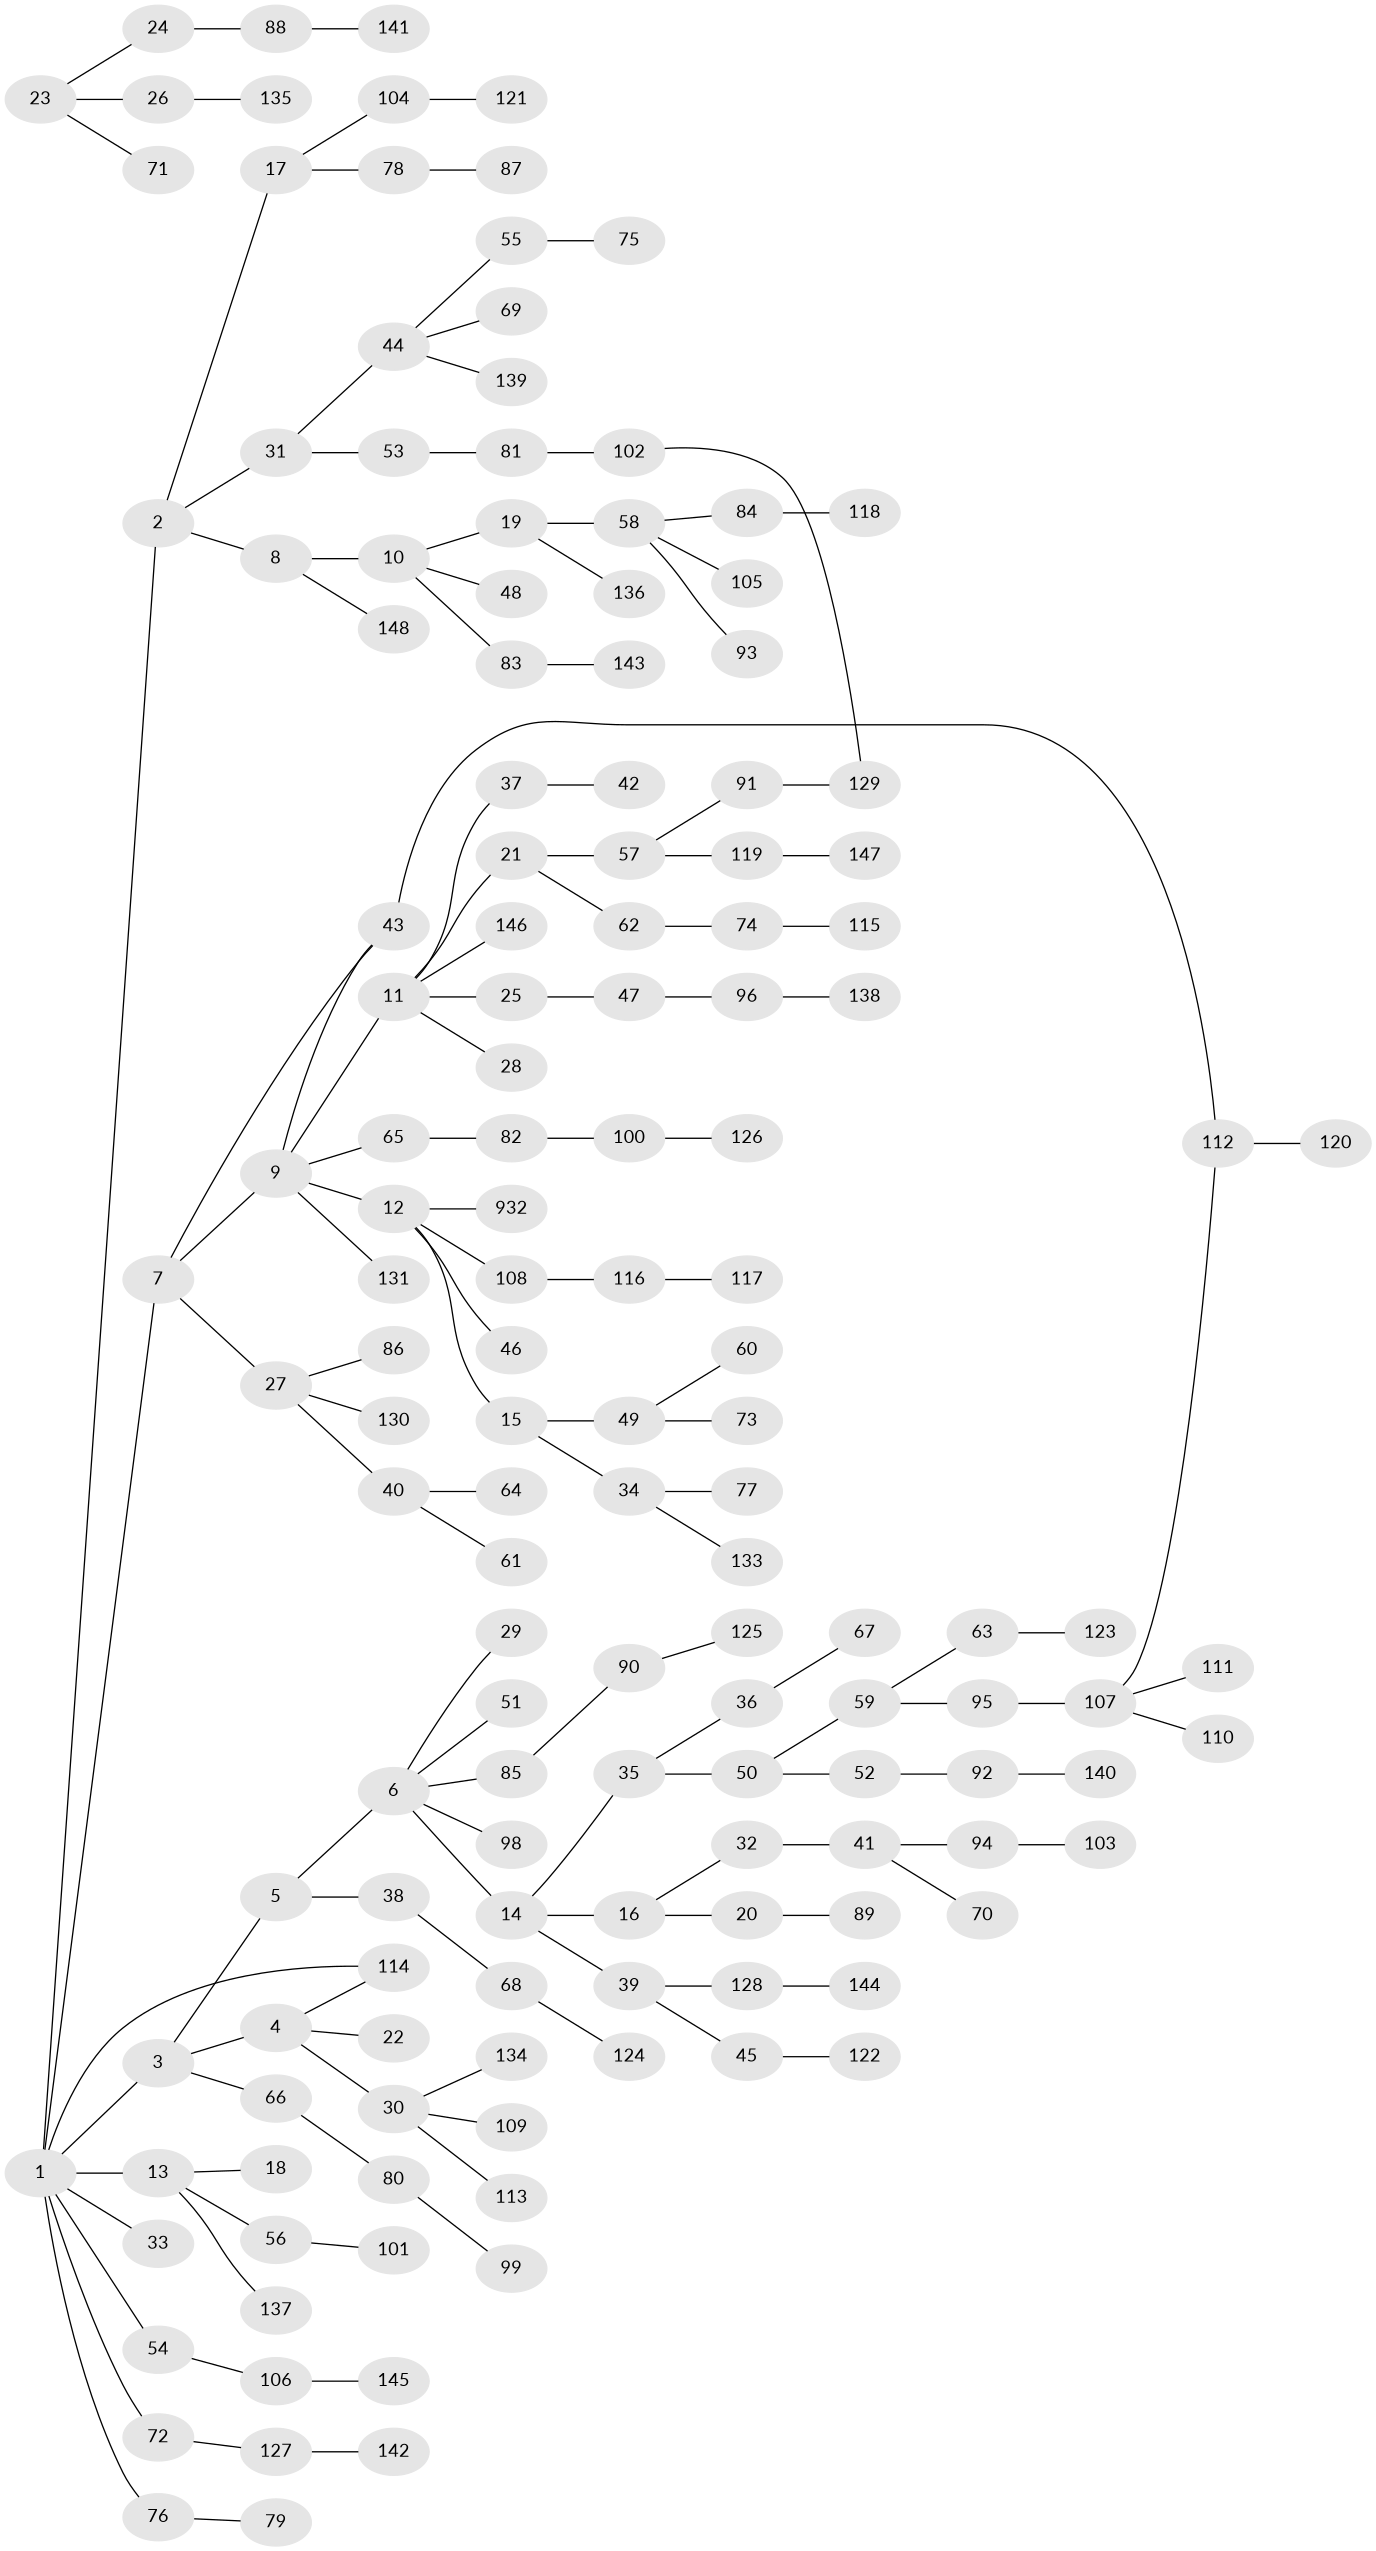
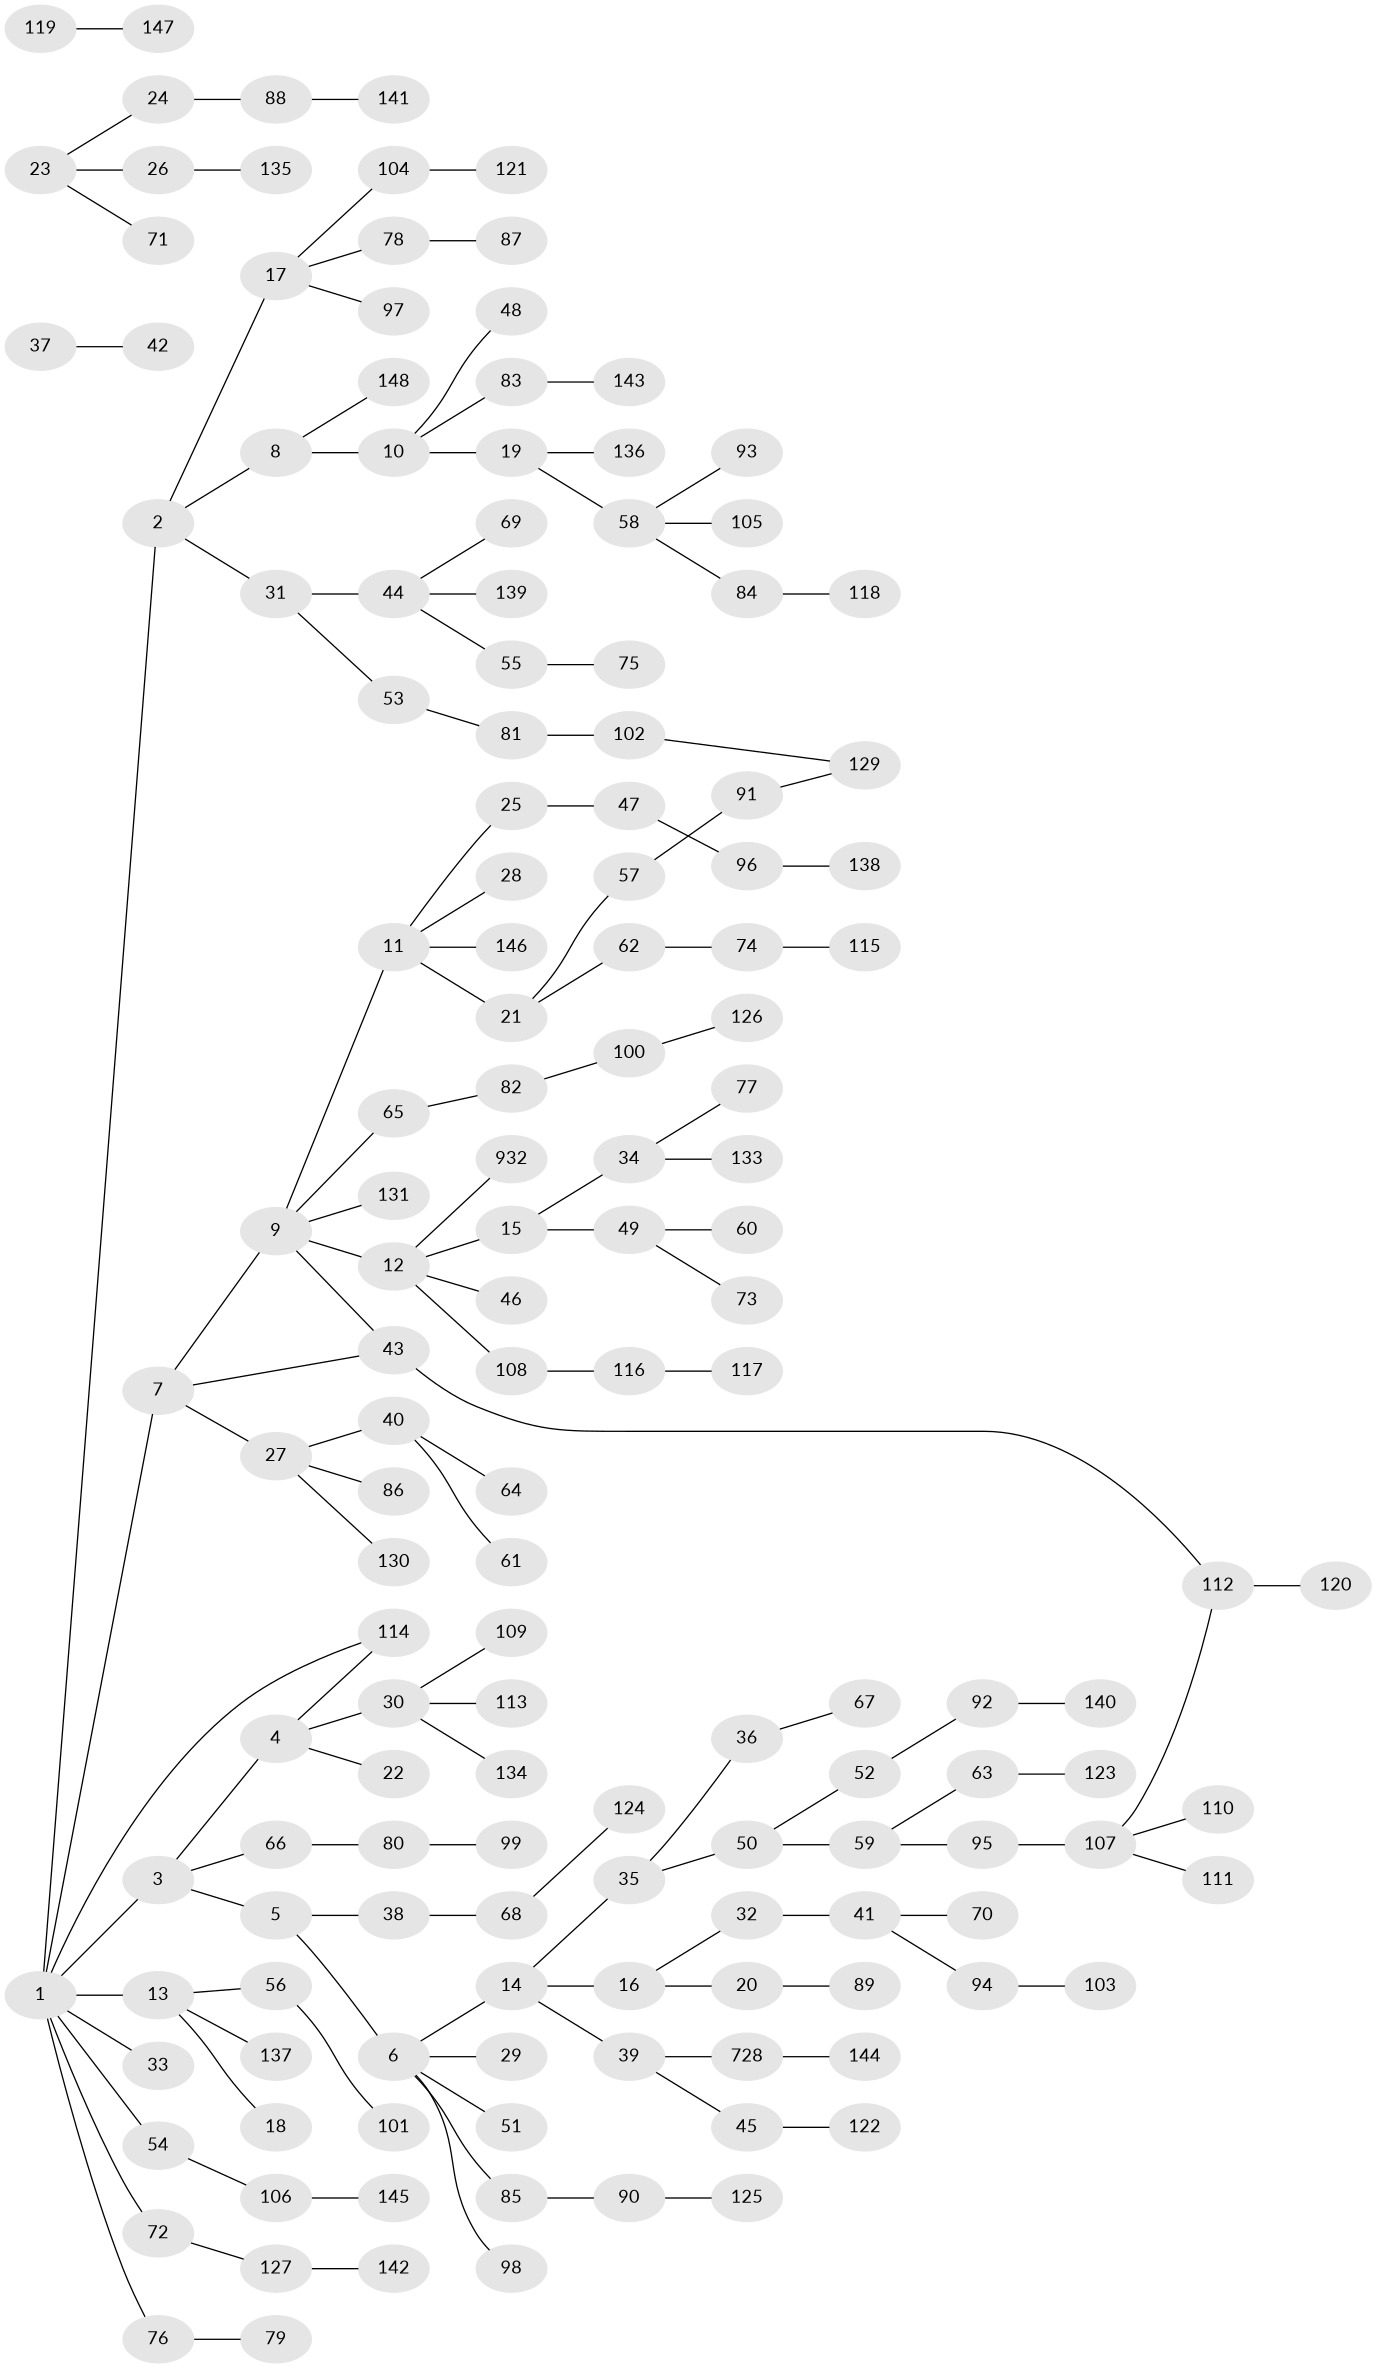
none -> (394, 311)
(688, 856) -> none
(453, 891) -> none
(747, 1986) -> (747, 2057)
